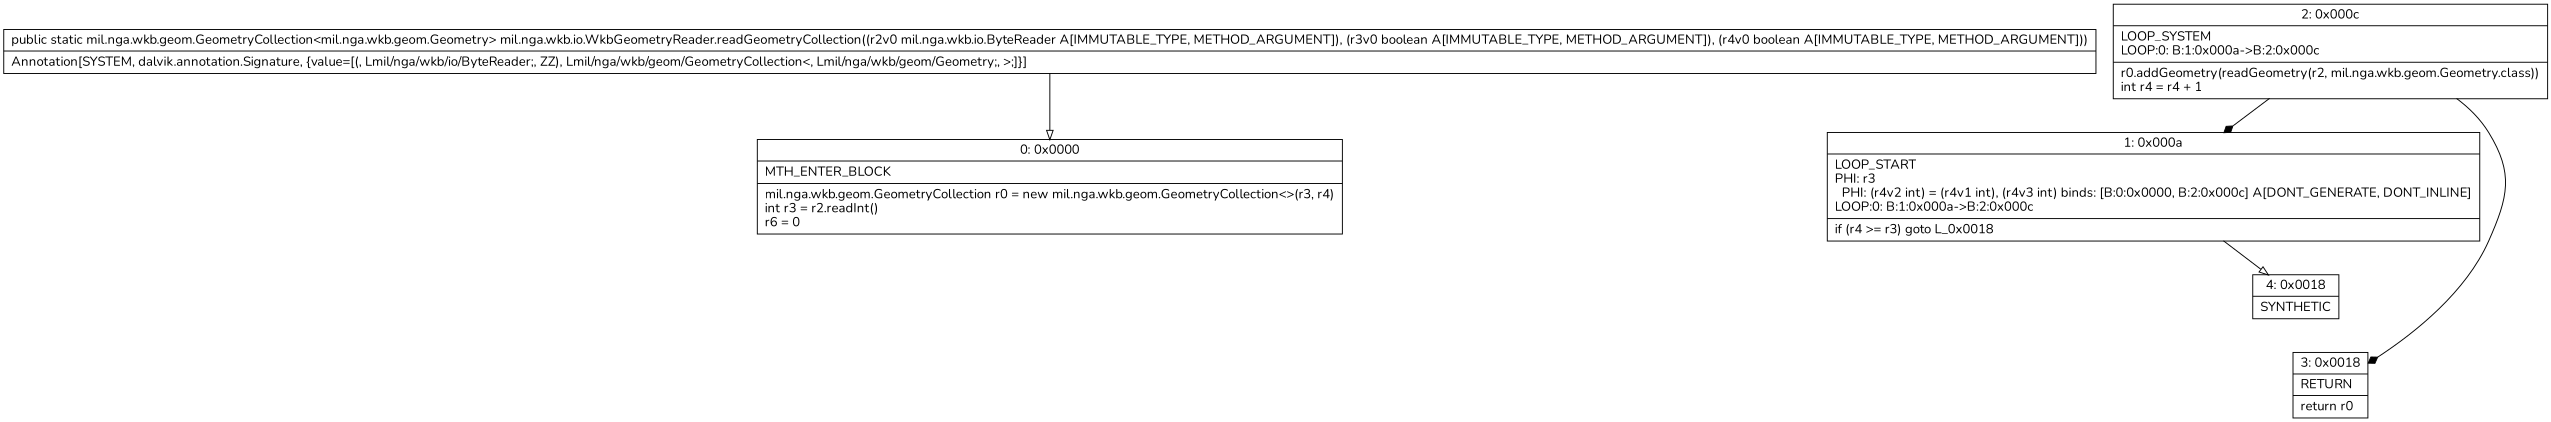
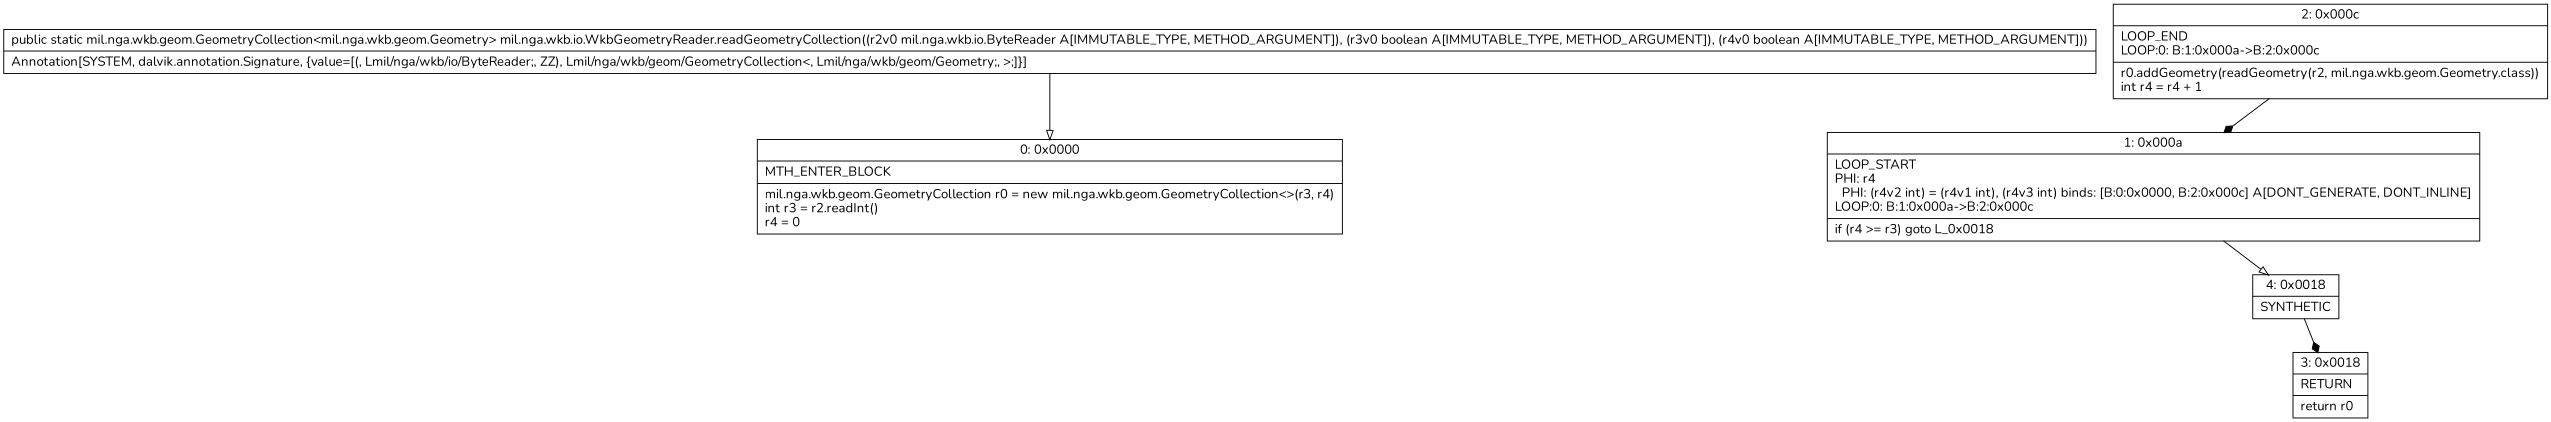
(2166, 37) -> (2155, 37)
(1857, 179) -> (1857, 179)
(783, 222) -> (783, 222)
(2489, 241) -> (2309, 330)
